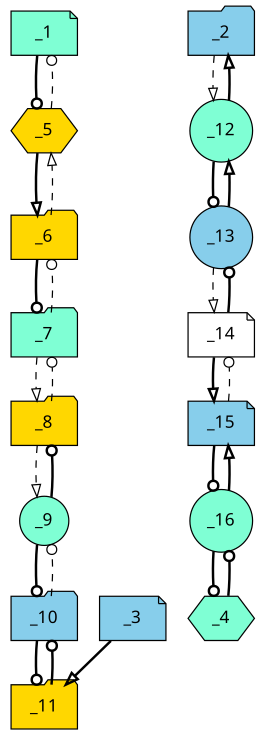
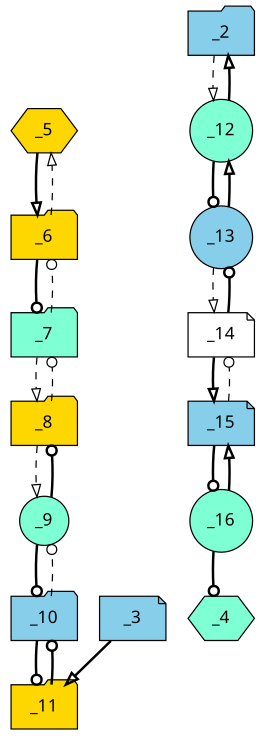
(44, 33) -> none
(229, 579) -> none
